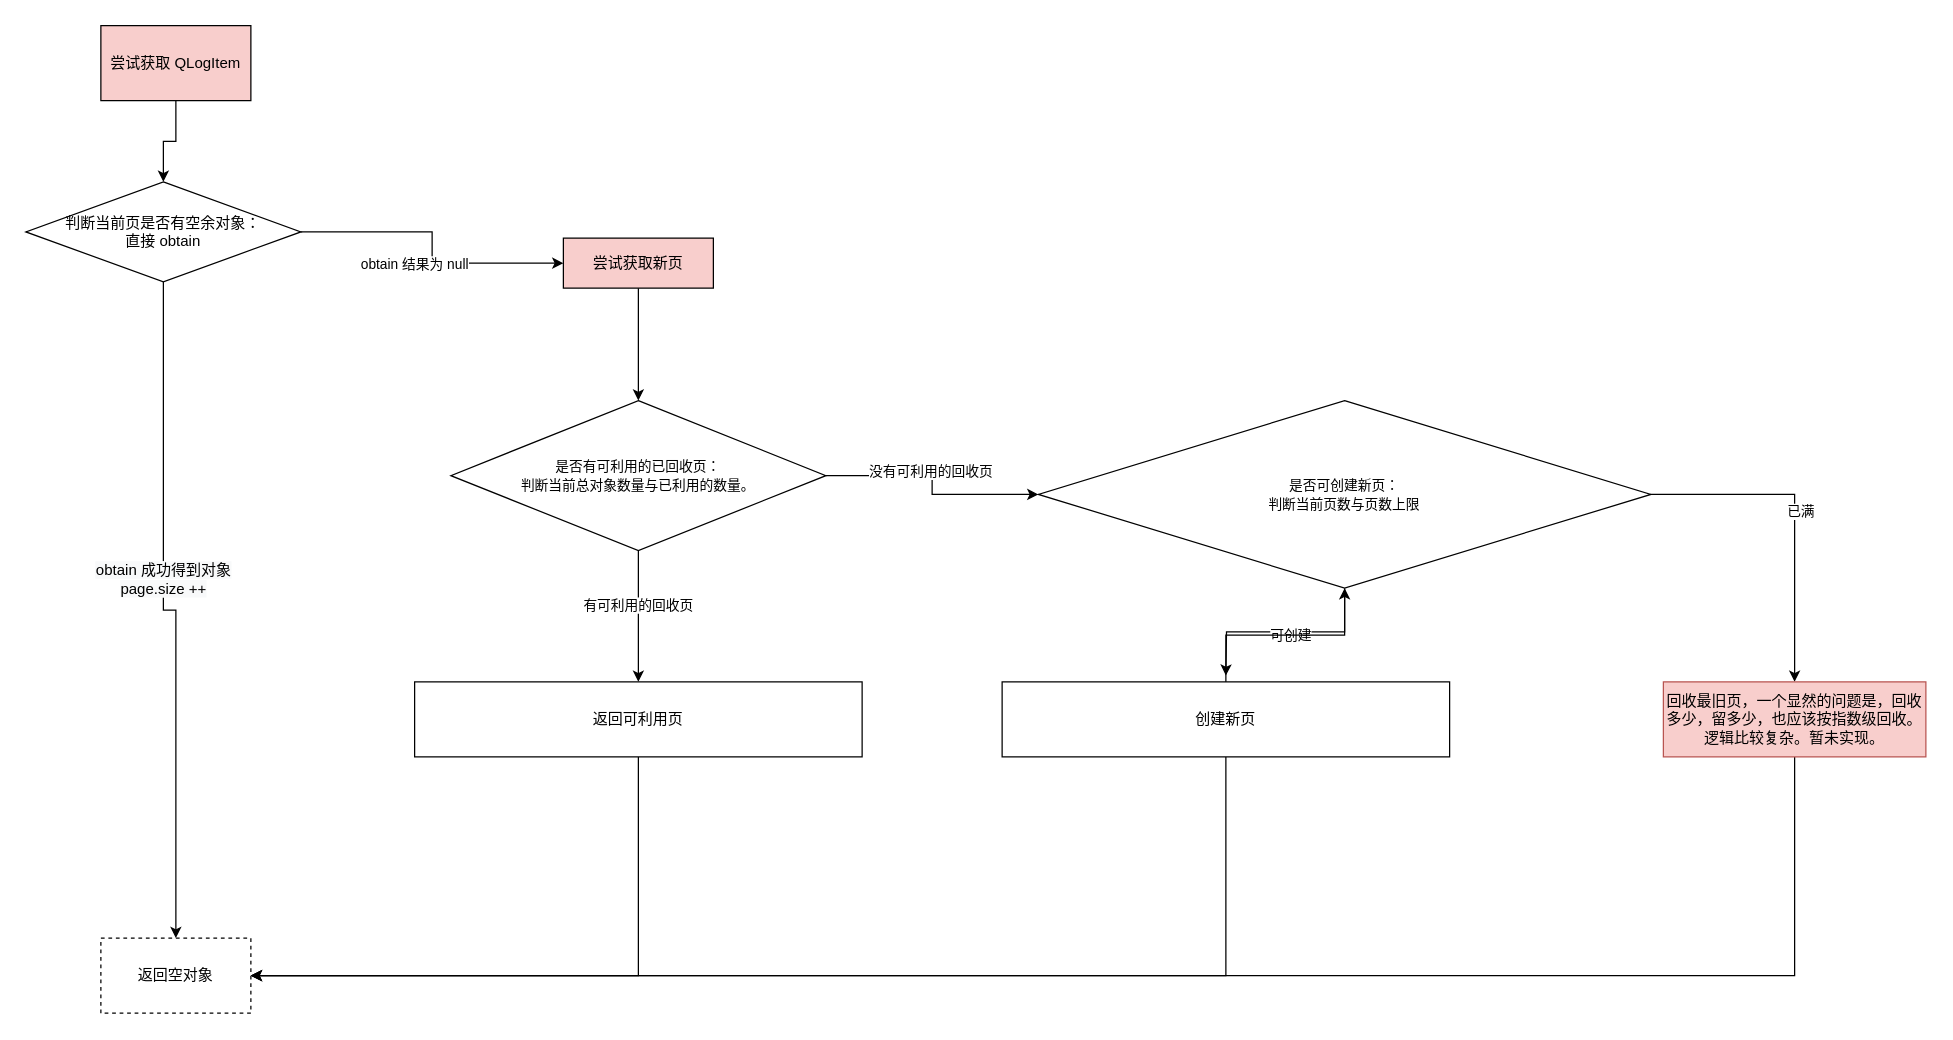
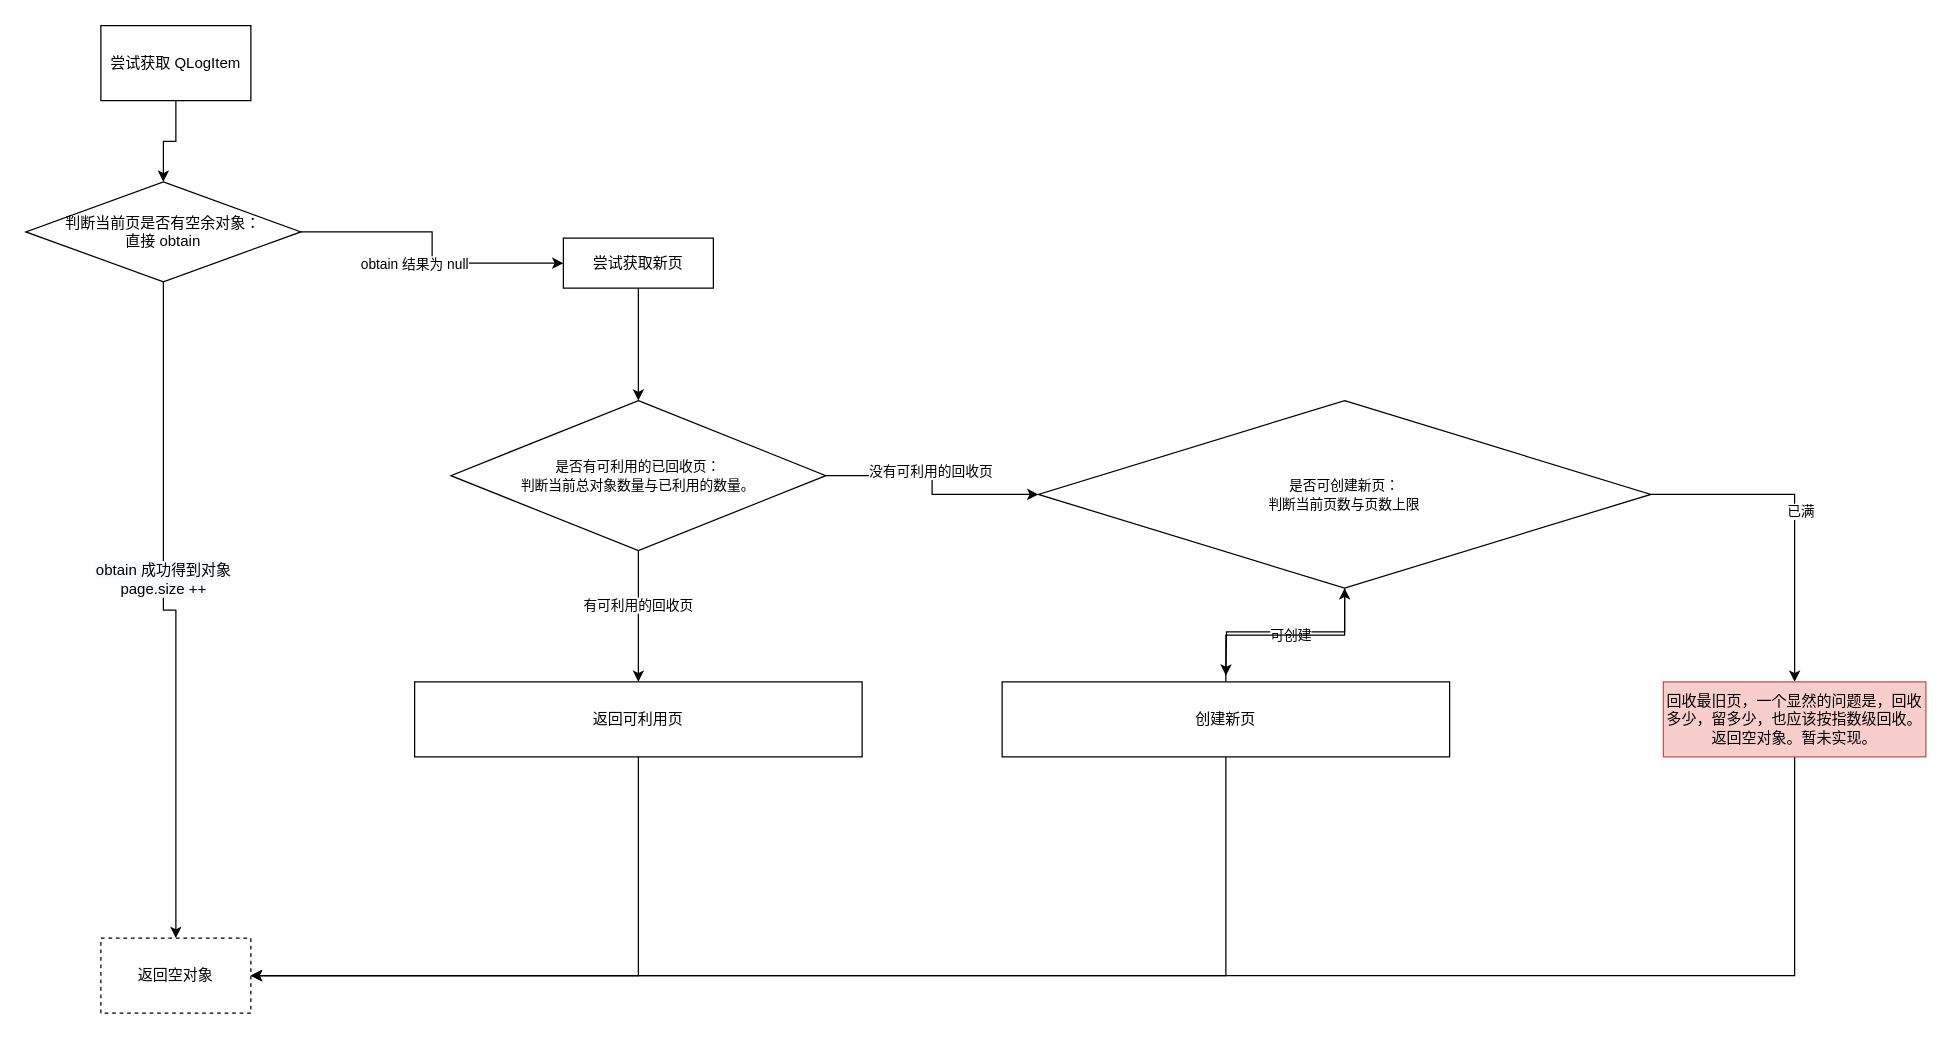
(176, 63) -> (176, 63)
(638, 263) -> (638, 263)
(1794, 719) -> (1794, 719)
